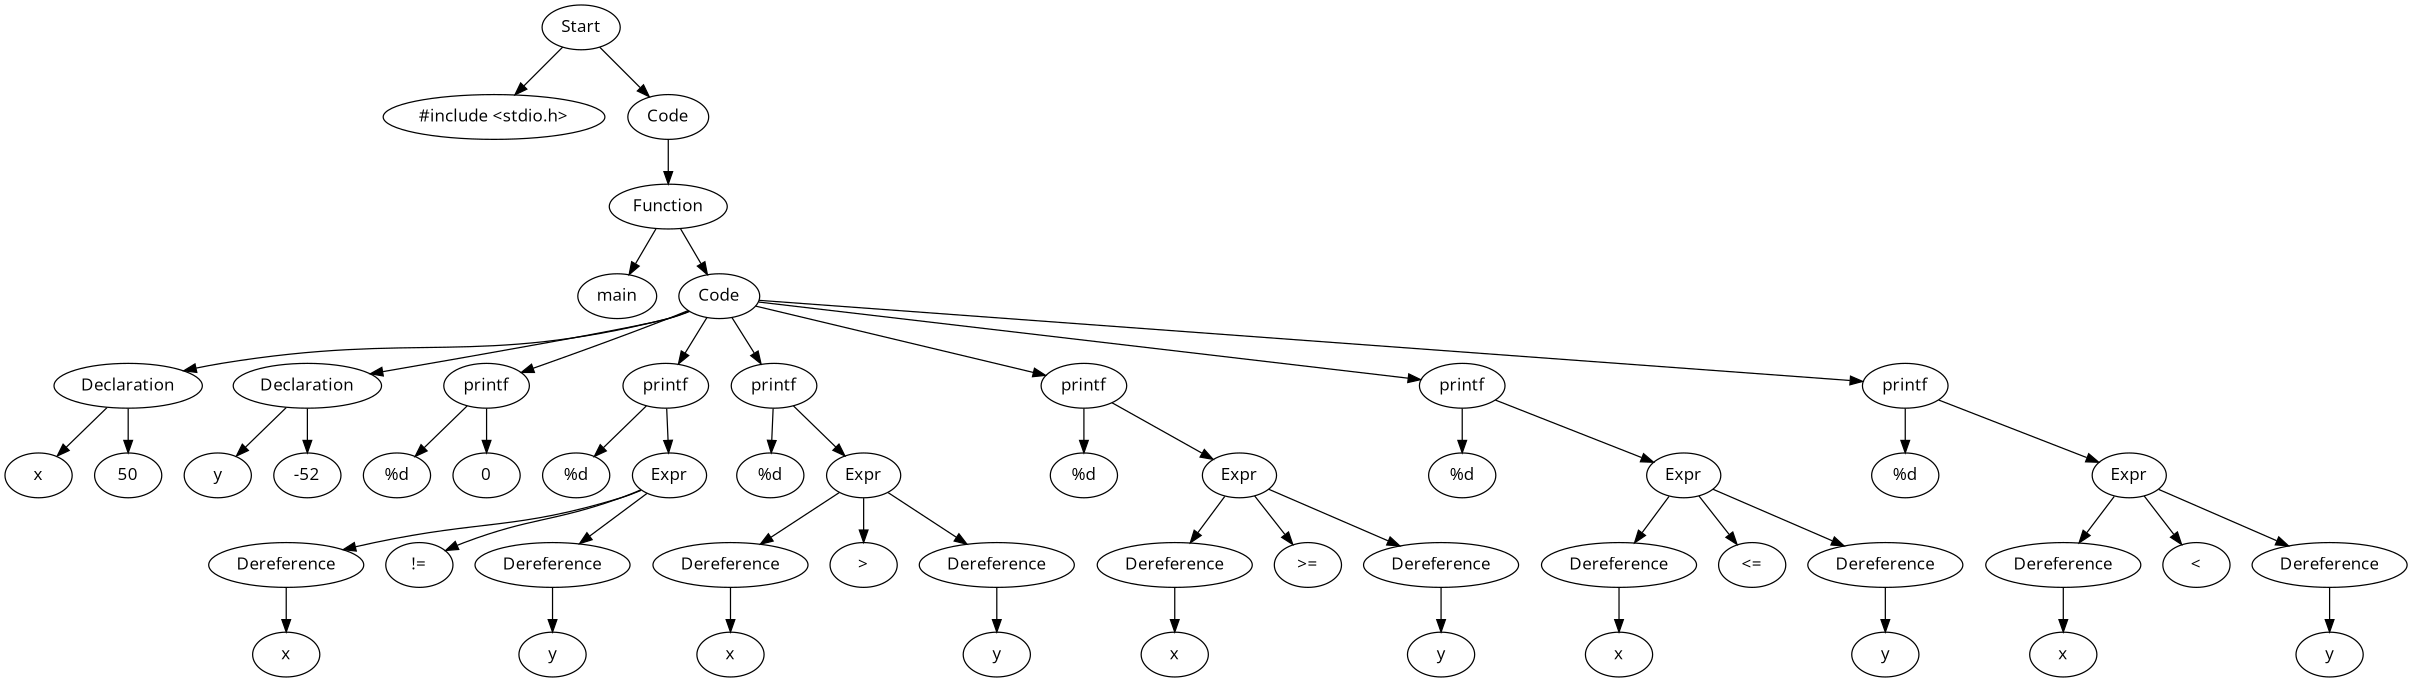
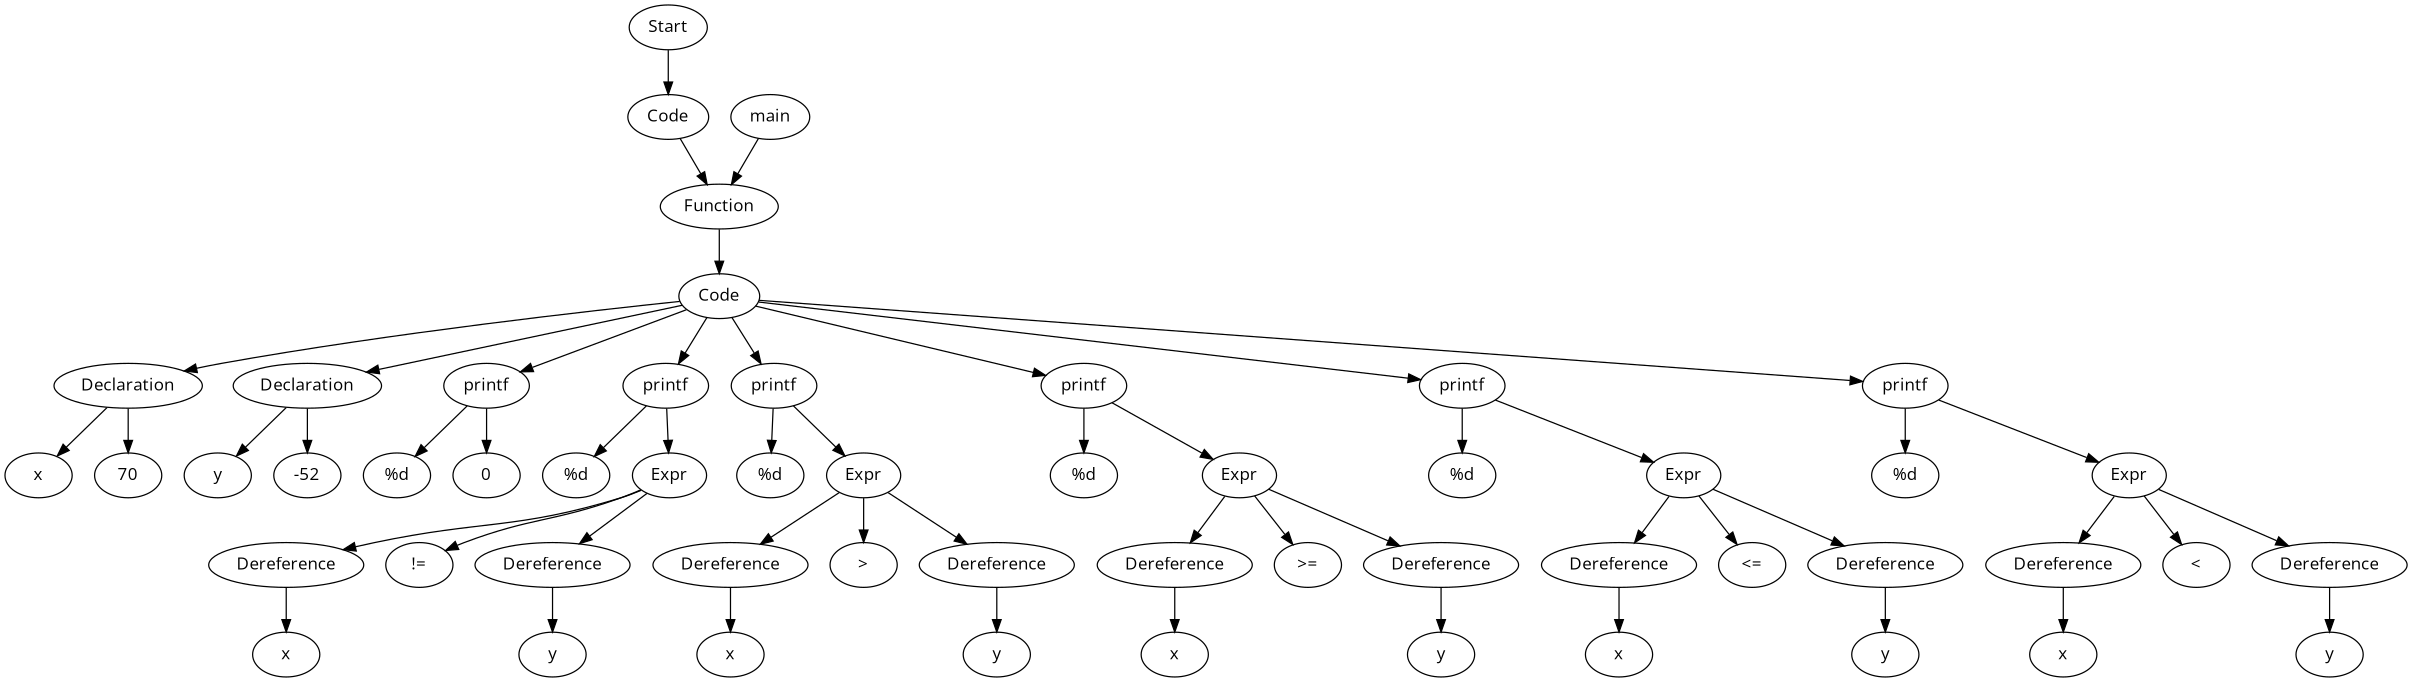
(494, 117) -> none
(646, 246) -> (748, 156)
(128, 475) -> (128, 475)
